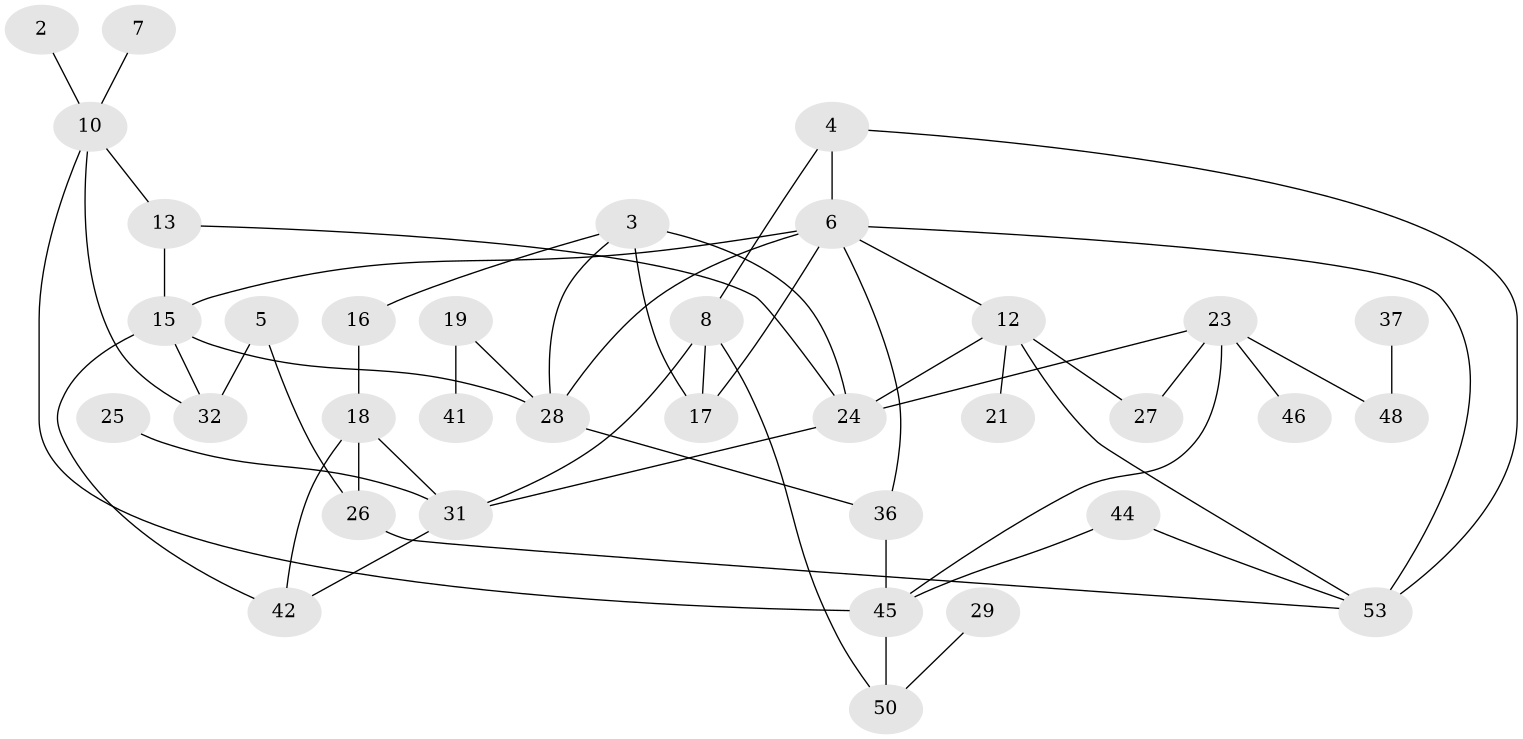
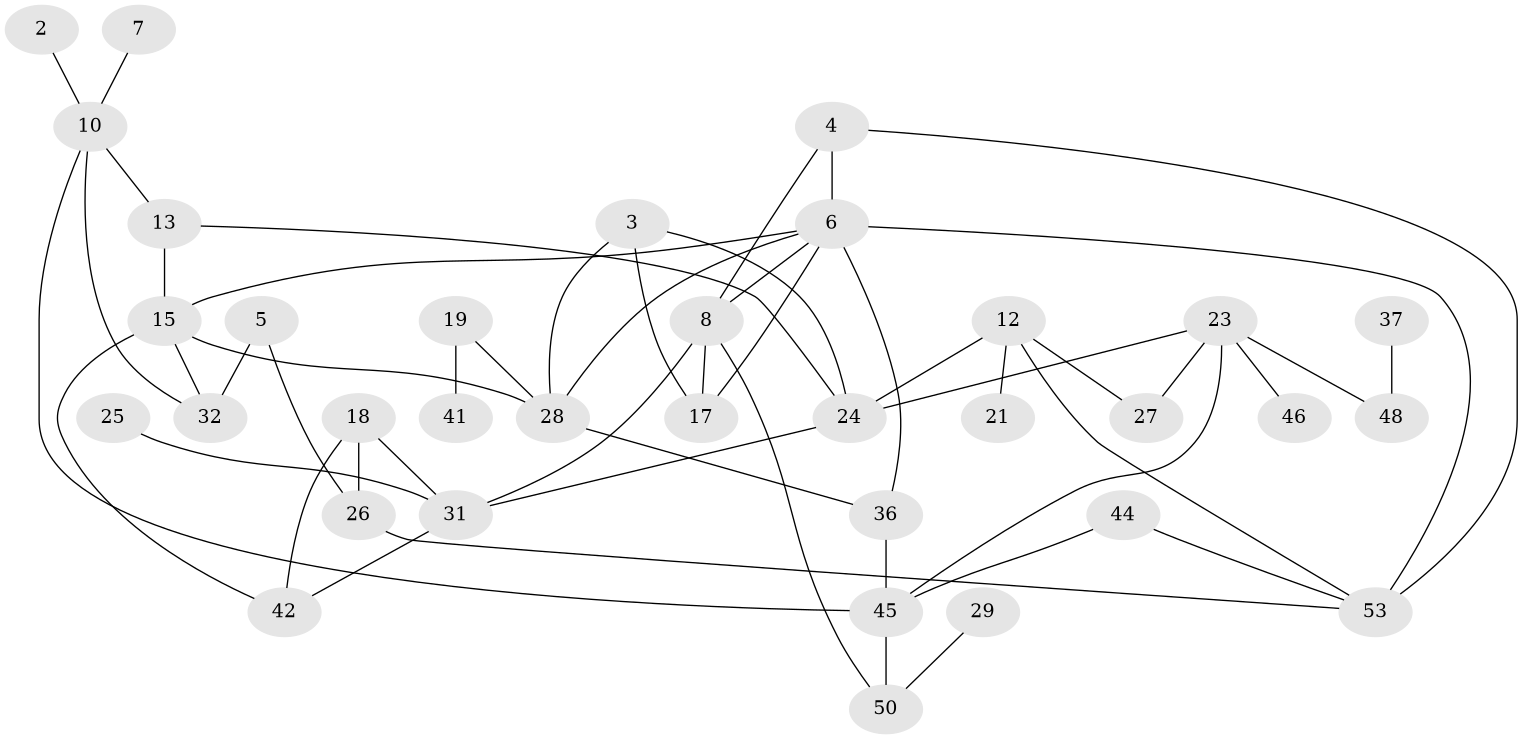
(921, 272) -> (777, 267)
(359, 321) -> none
